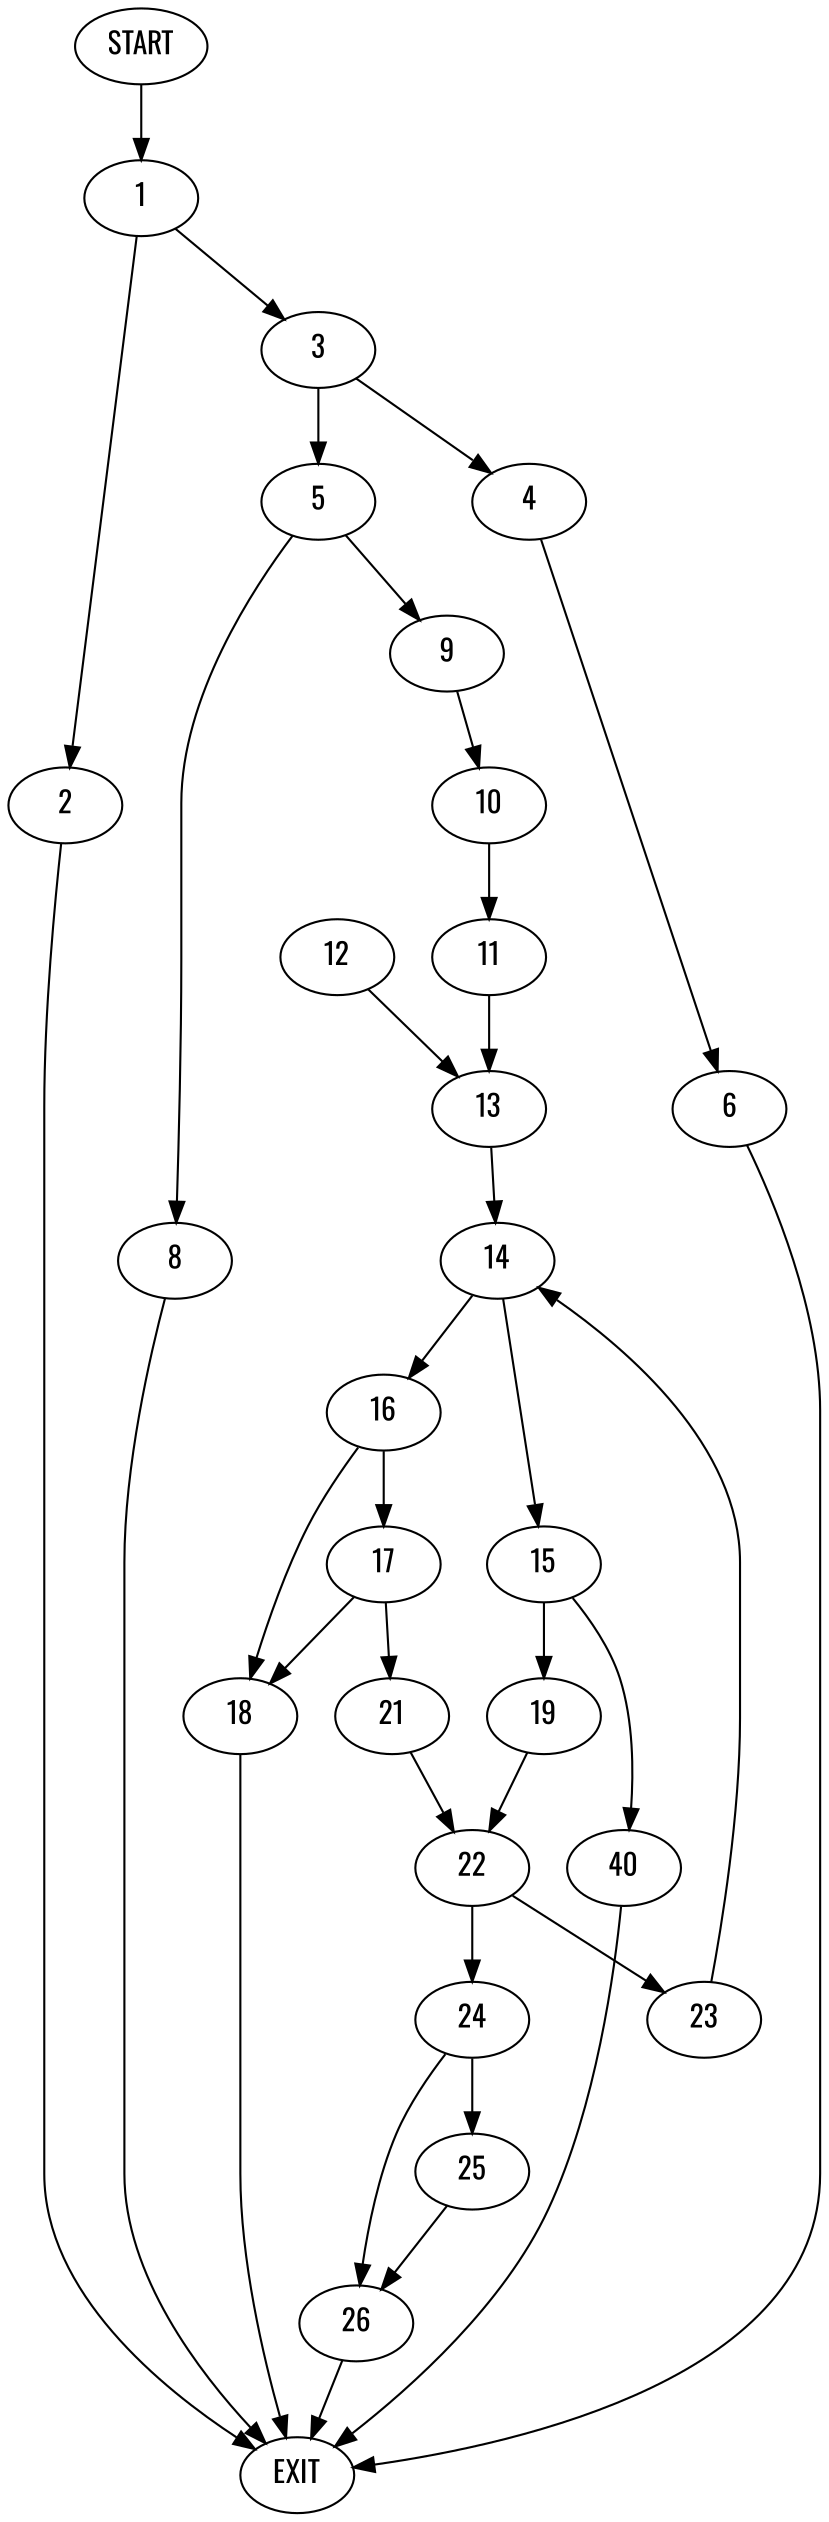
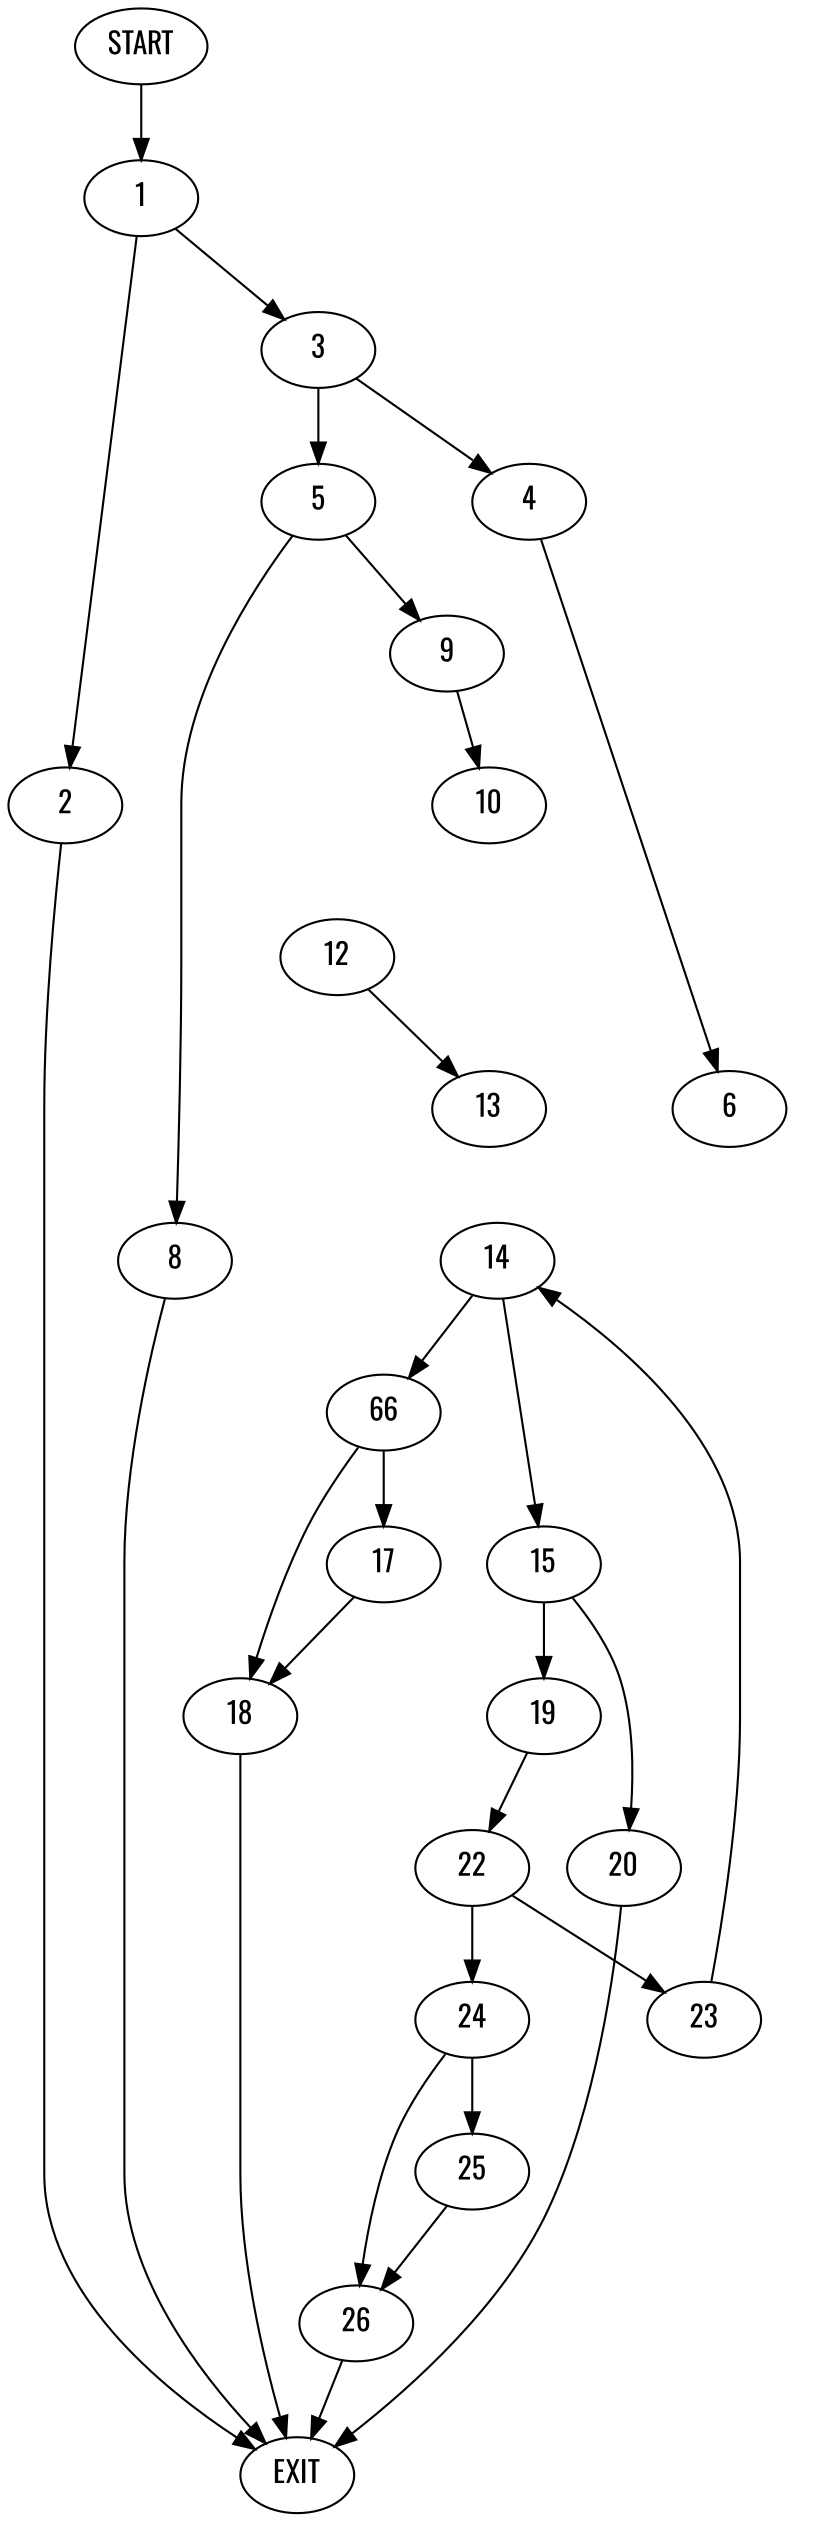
(489, 957) -> none
(493, 1175) -> none
(384, 1413) -> (384, 1413)
(392, 1716) -> none
(624, 1868) -> (624, 1868)
(820, 1941) -> none
